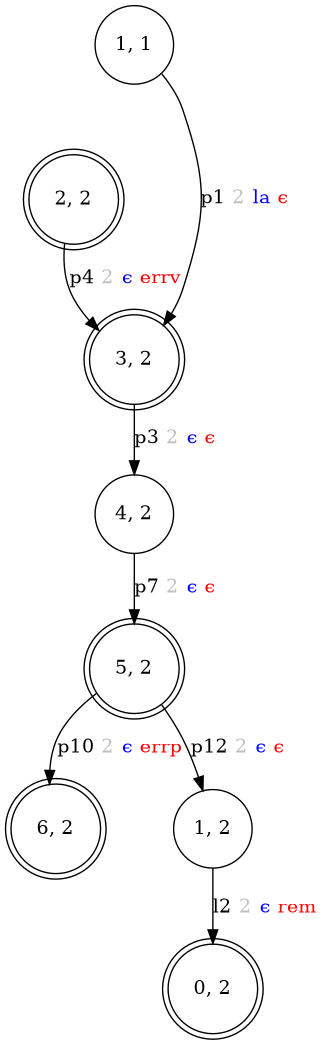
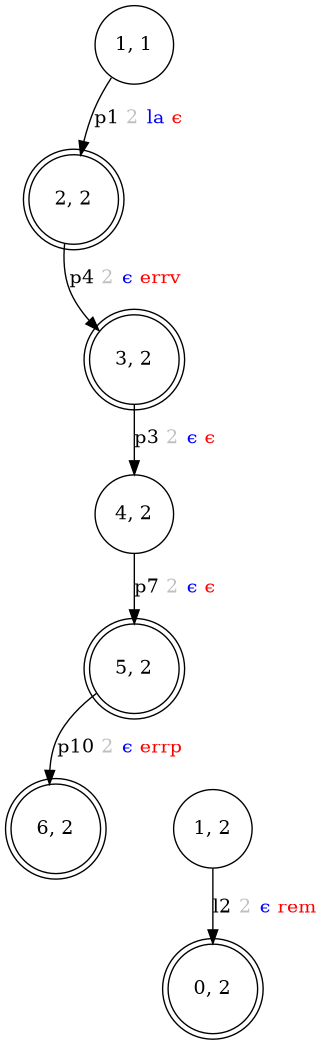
(201, 192) -> (95, 108)
(183, 740) -> none
